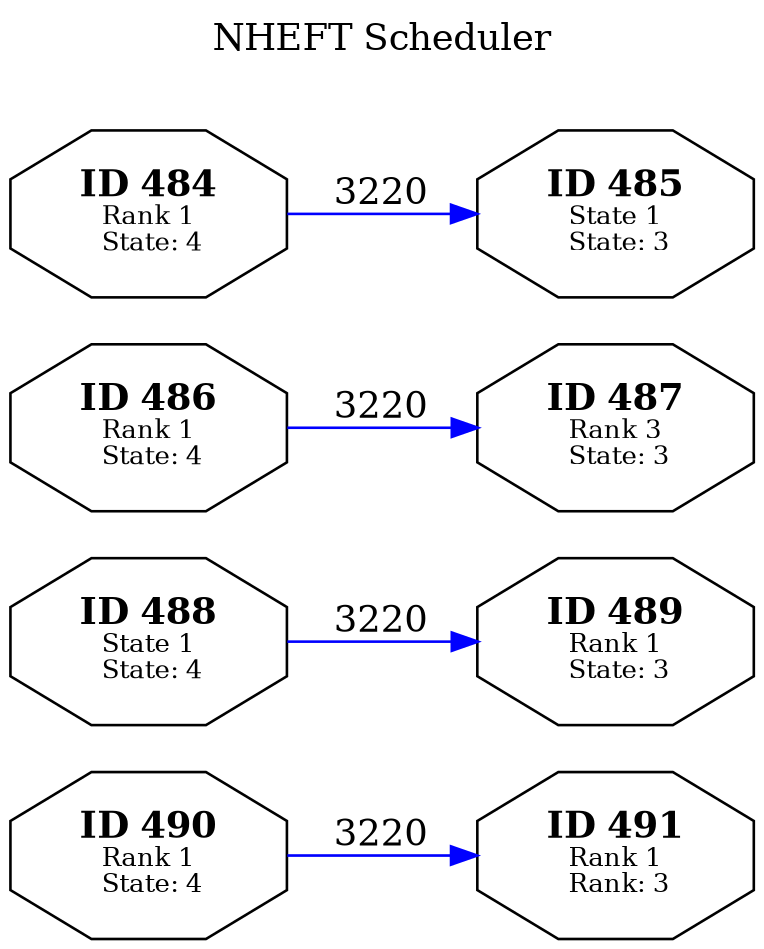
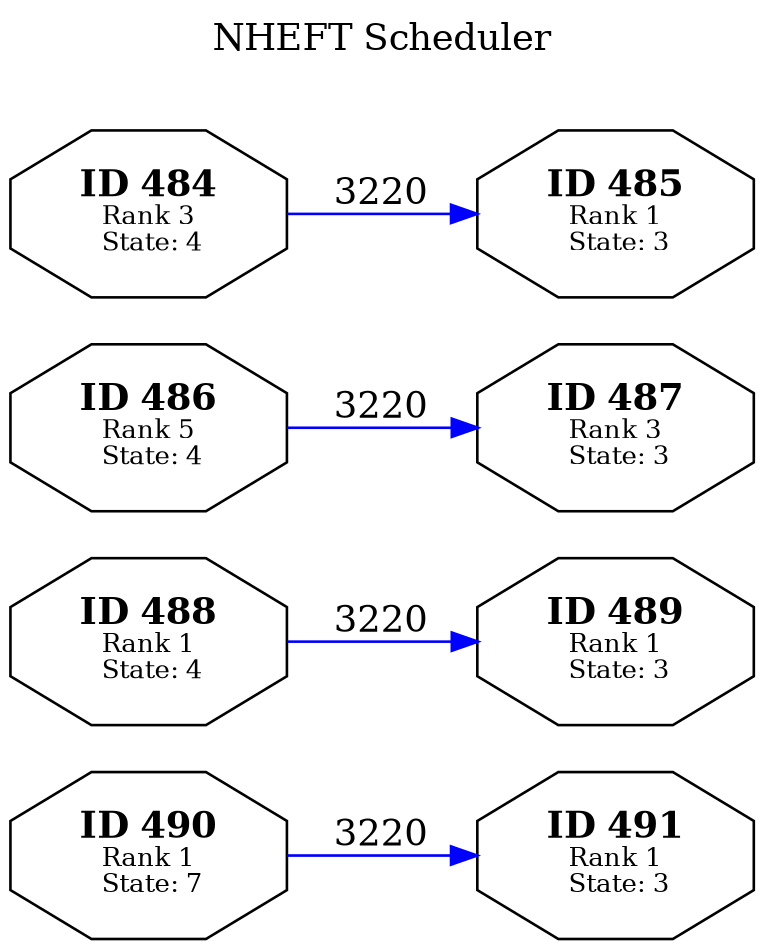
(149, 216) -> (149, 216)
(616, 216) -> (616, 216)
(149, 430) -> (149, 430)
(149, 644) -> (149, 644)
(149, 884) -> (149, 884)
(616, 884) -> (616, 884)
